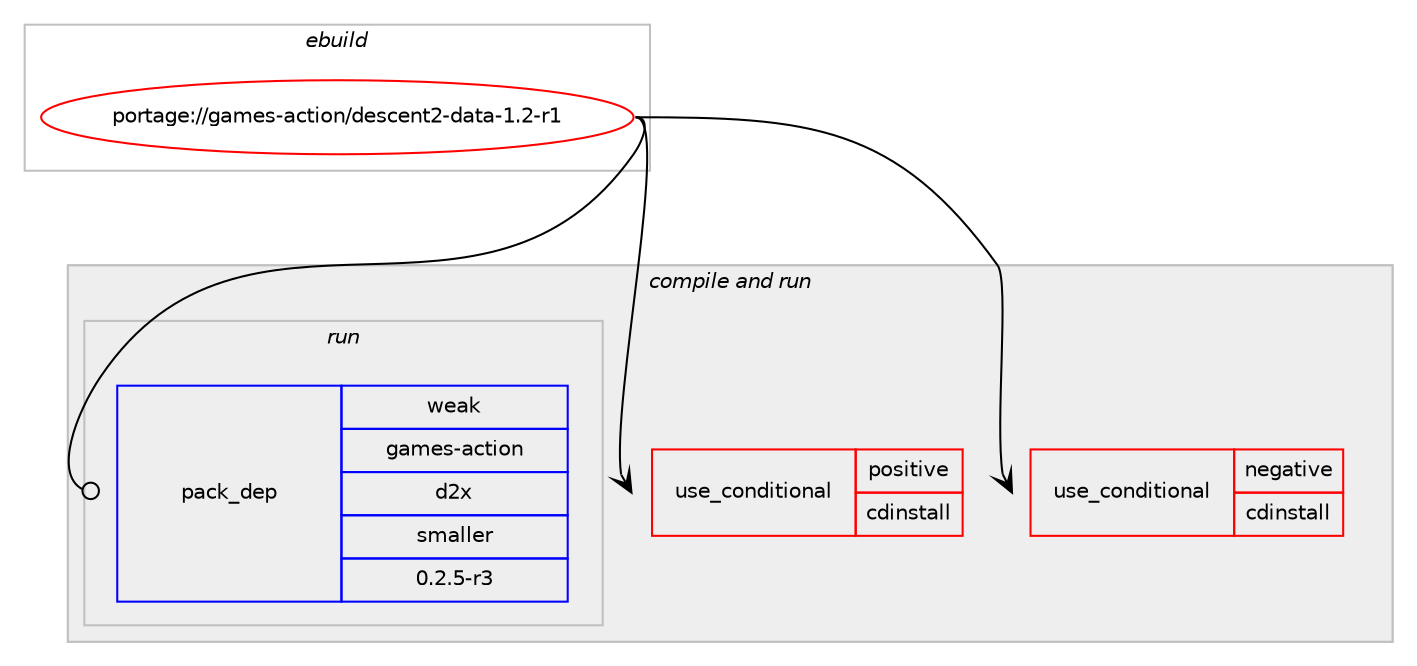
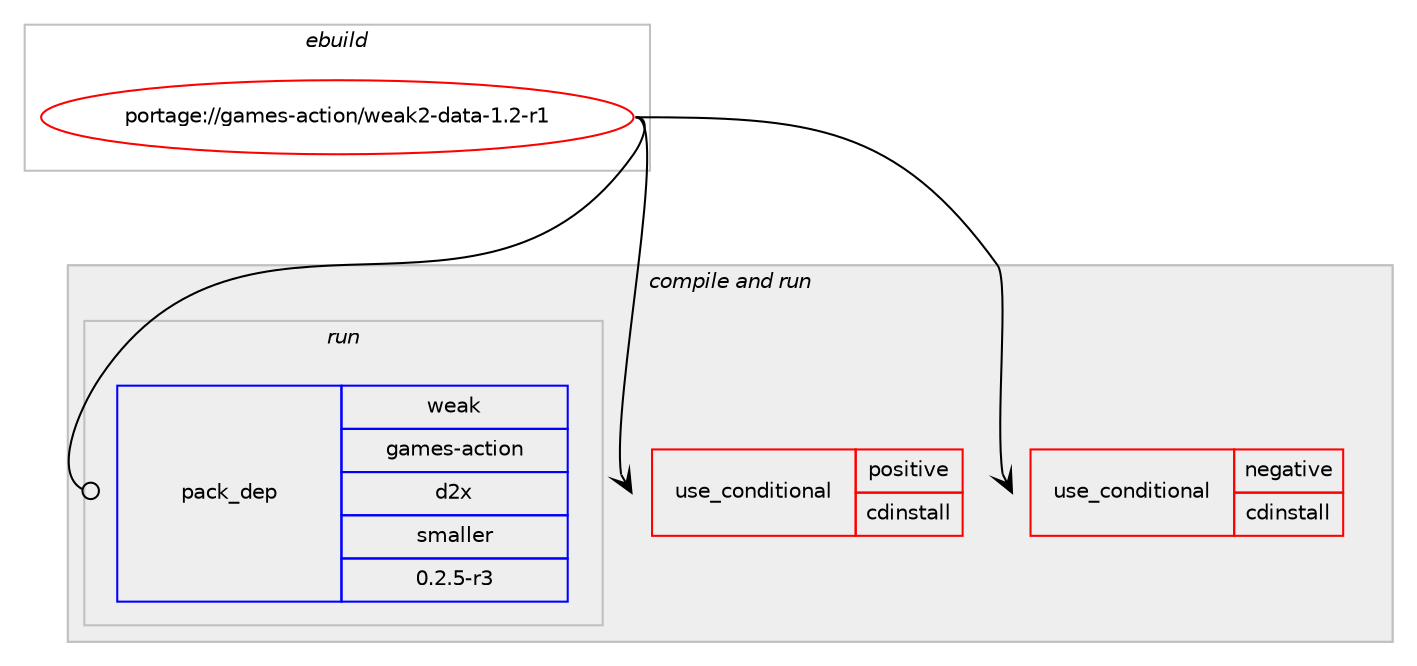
(337, 117) -> (337, 117)
